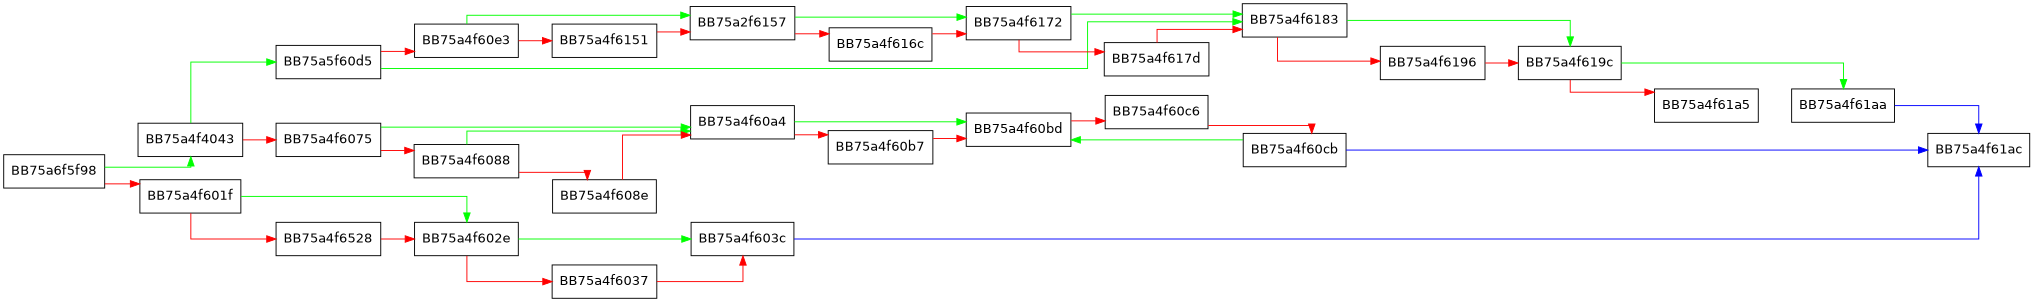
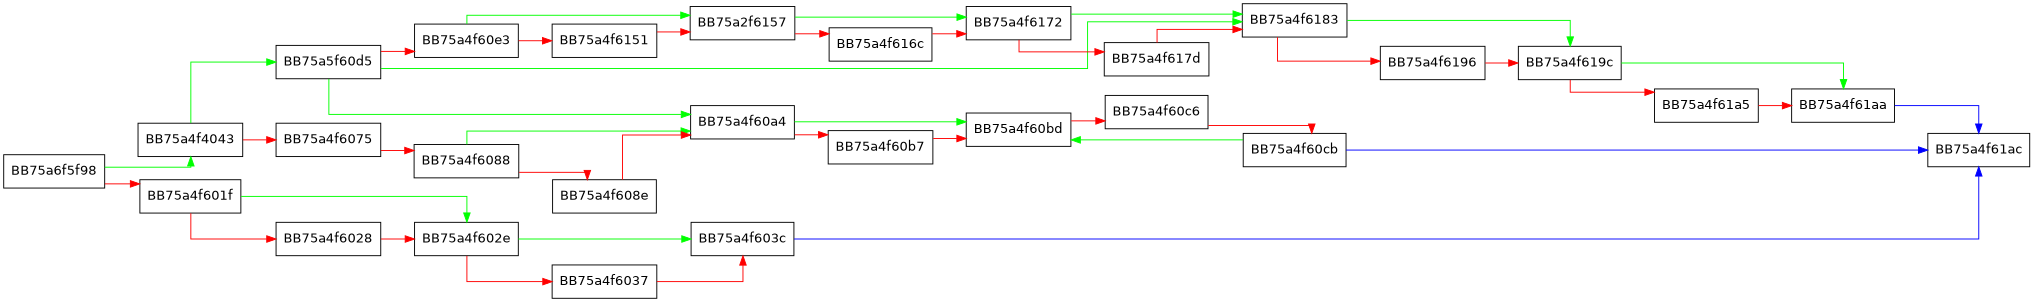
none -> (1770, 106)
(456, 127) -> (487, 114)
(328, 239) -> (328, 239)
